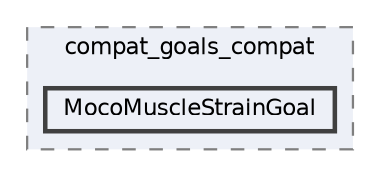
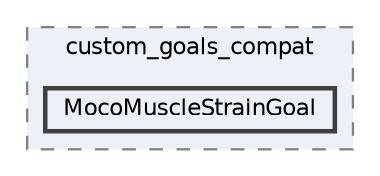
(190, 49) -> (190, 49)
